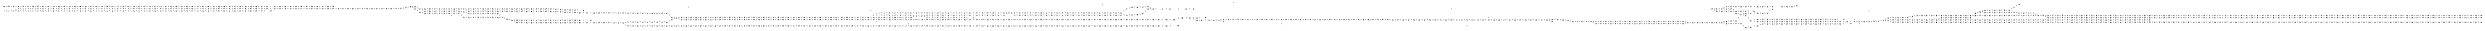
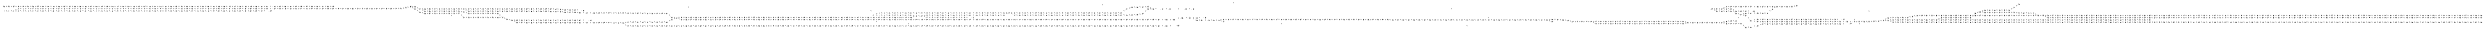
none -> (1777, 7)
